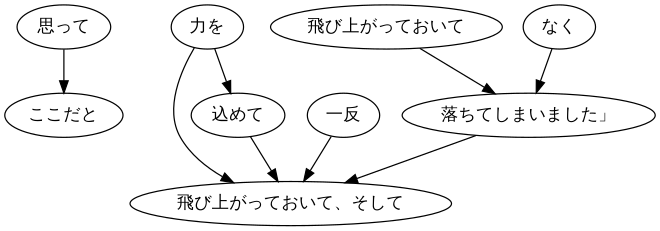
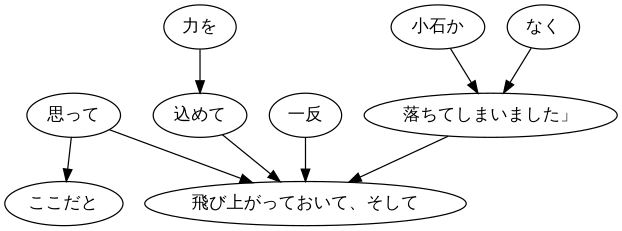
(386, 27) -> (438, 27)
(175, 120) -> (175, 154)
